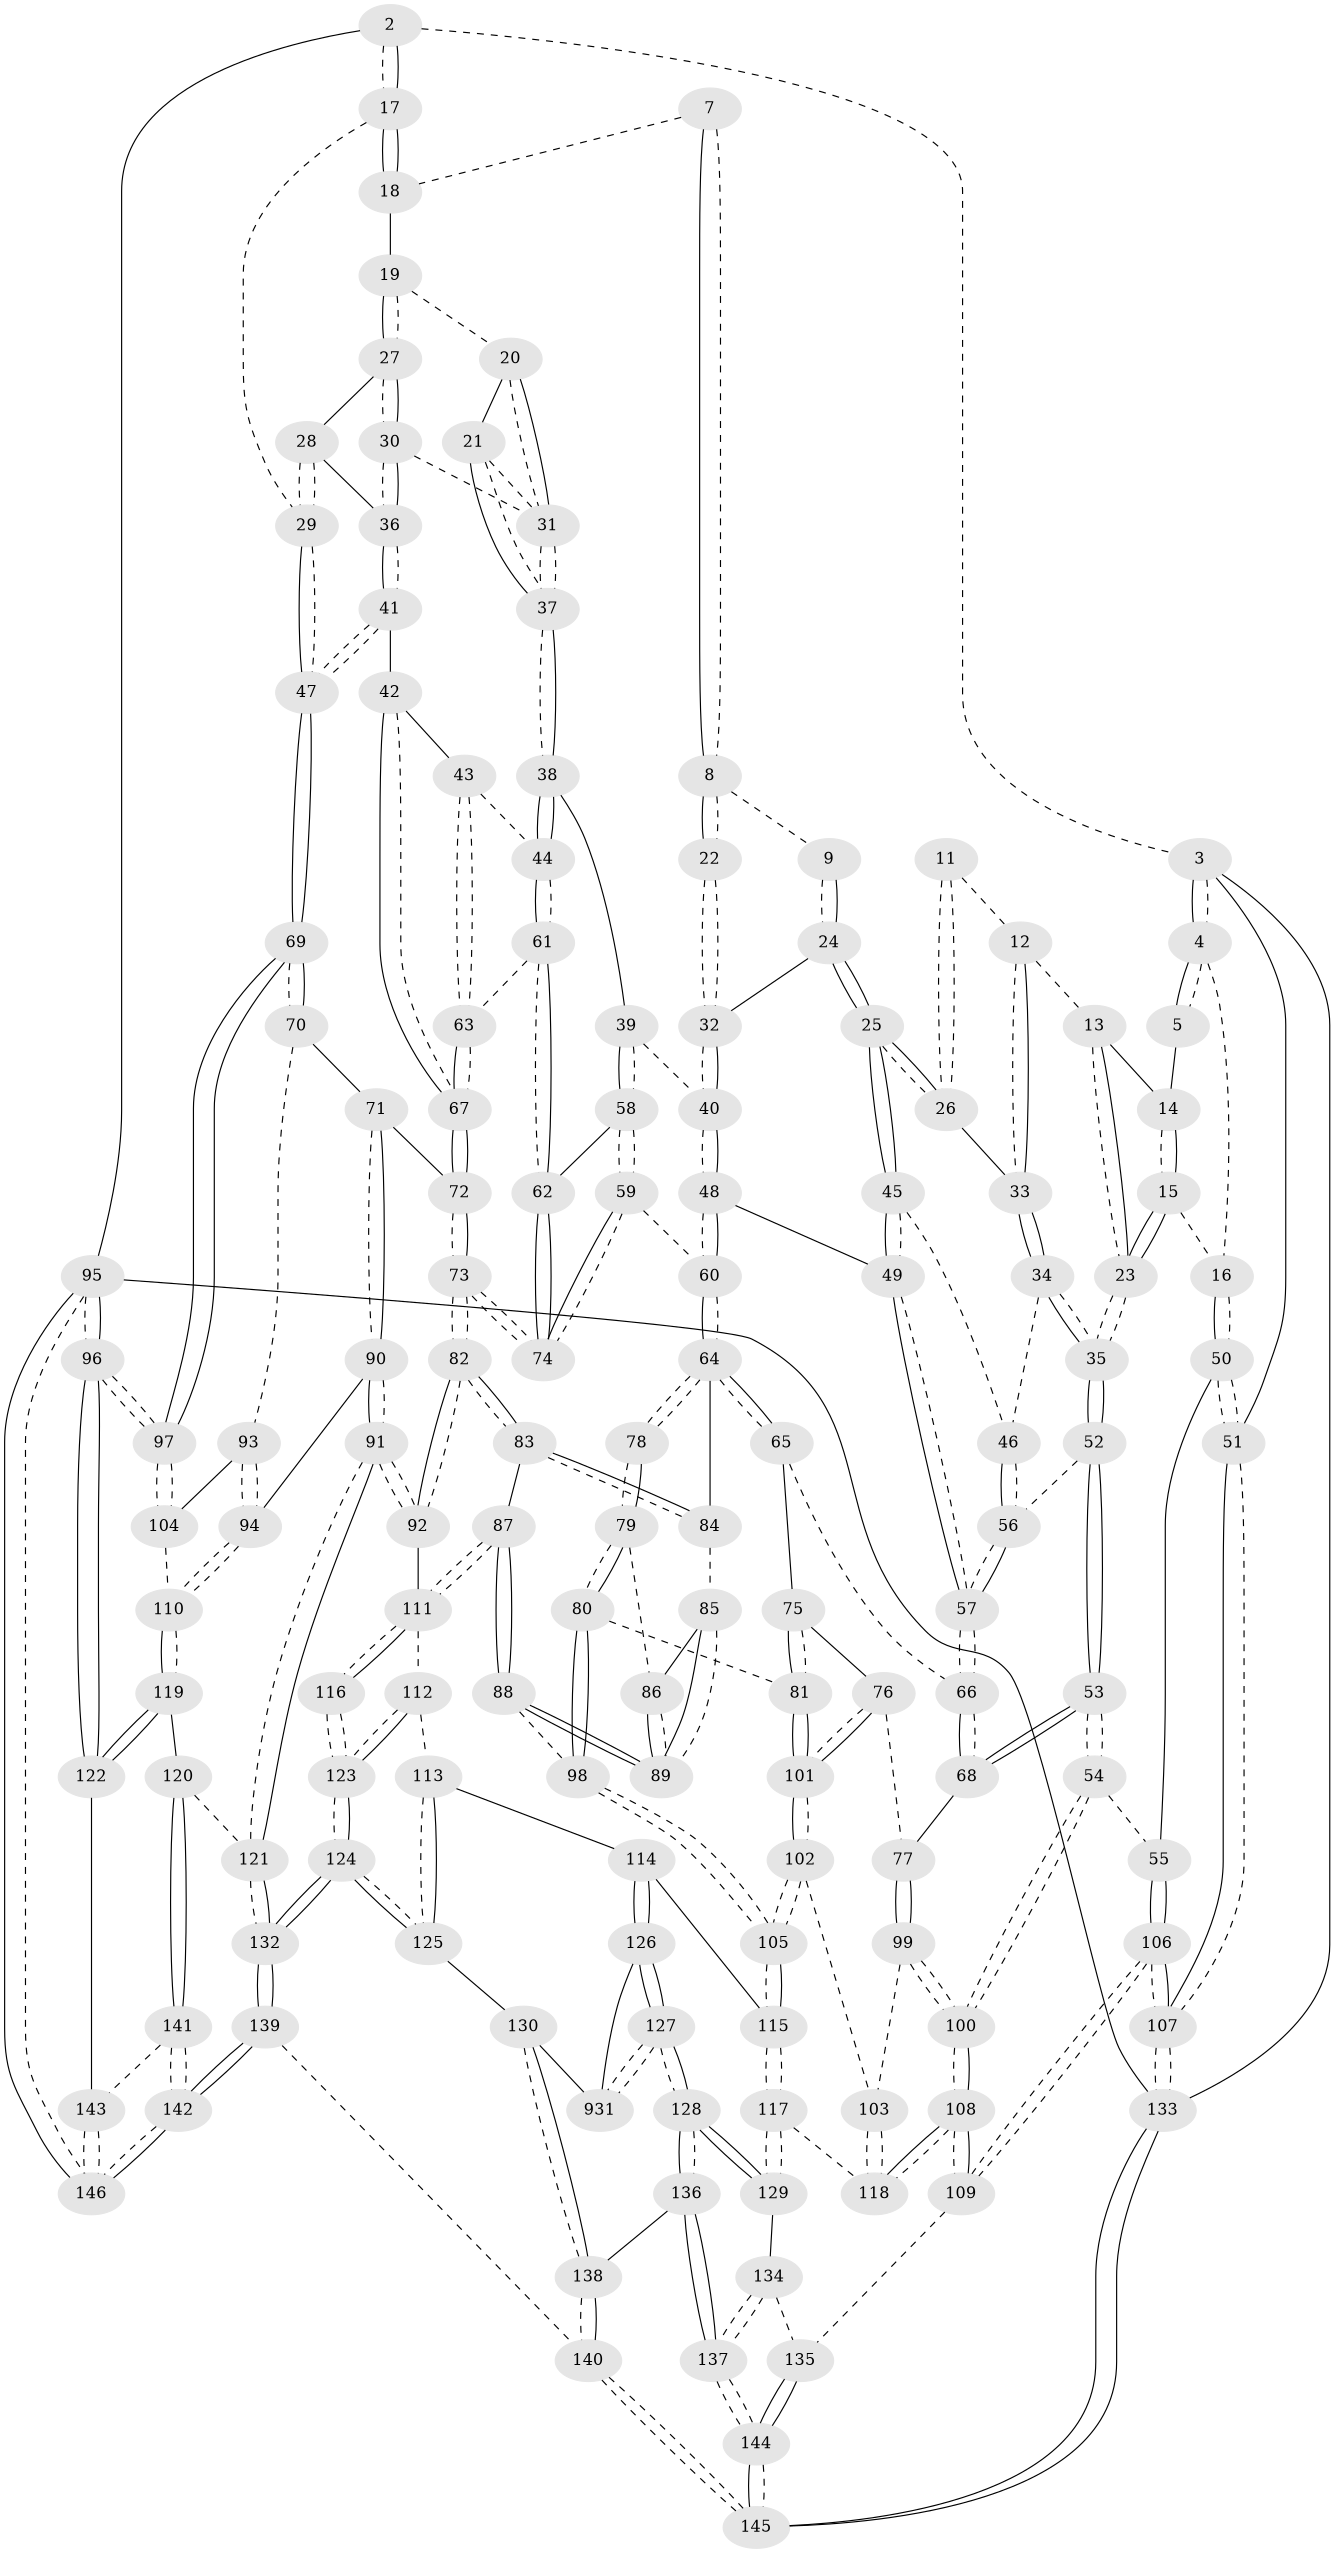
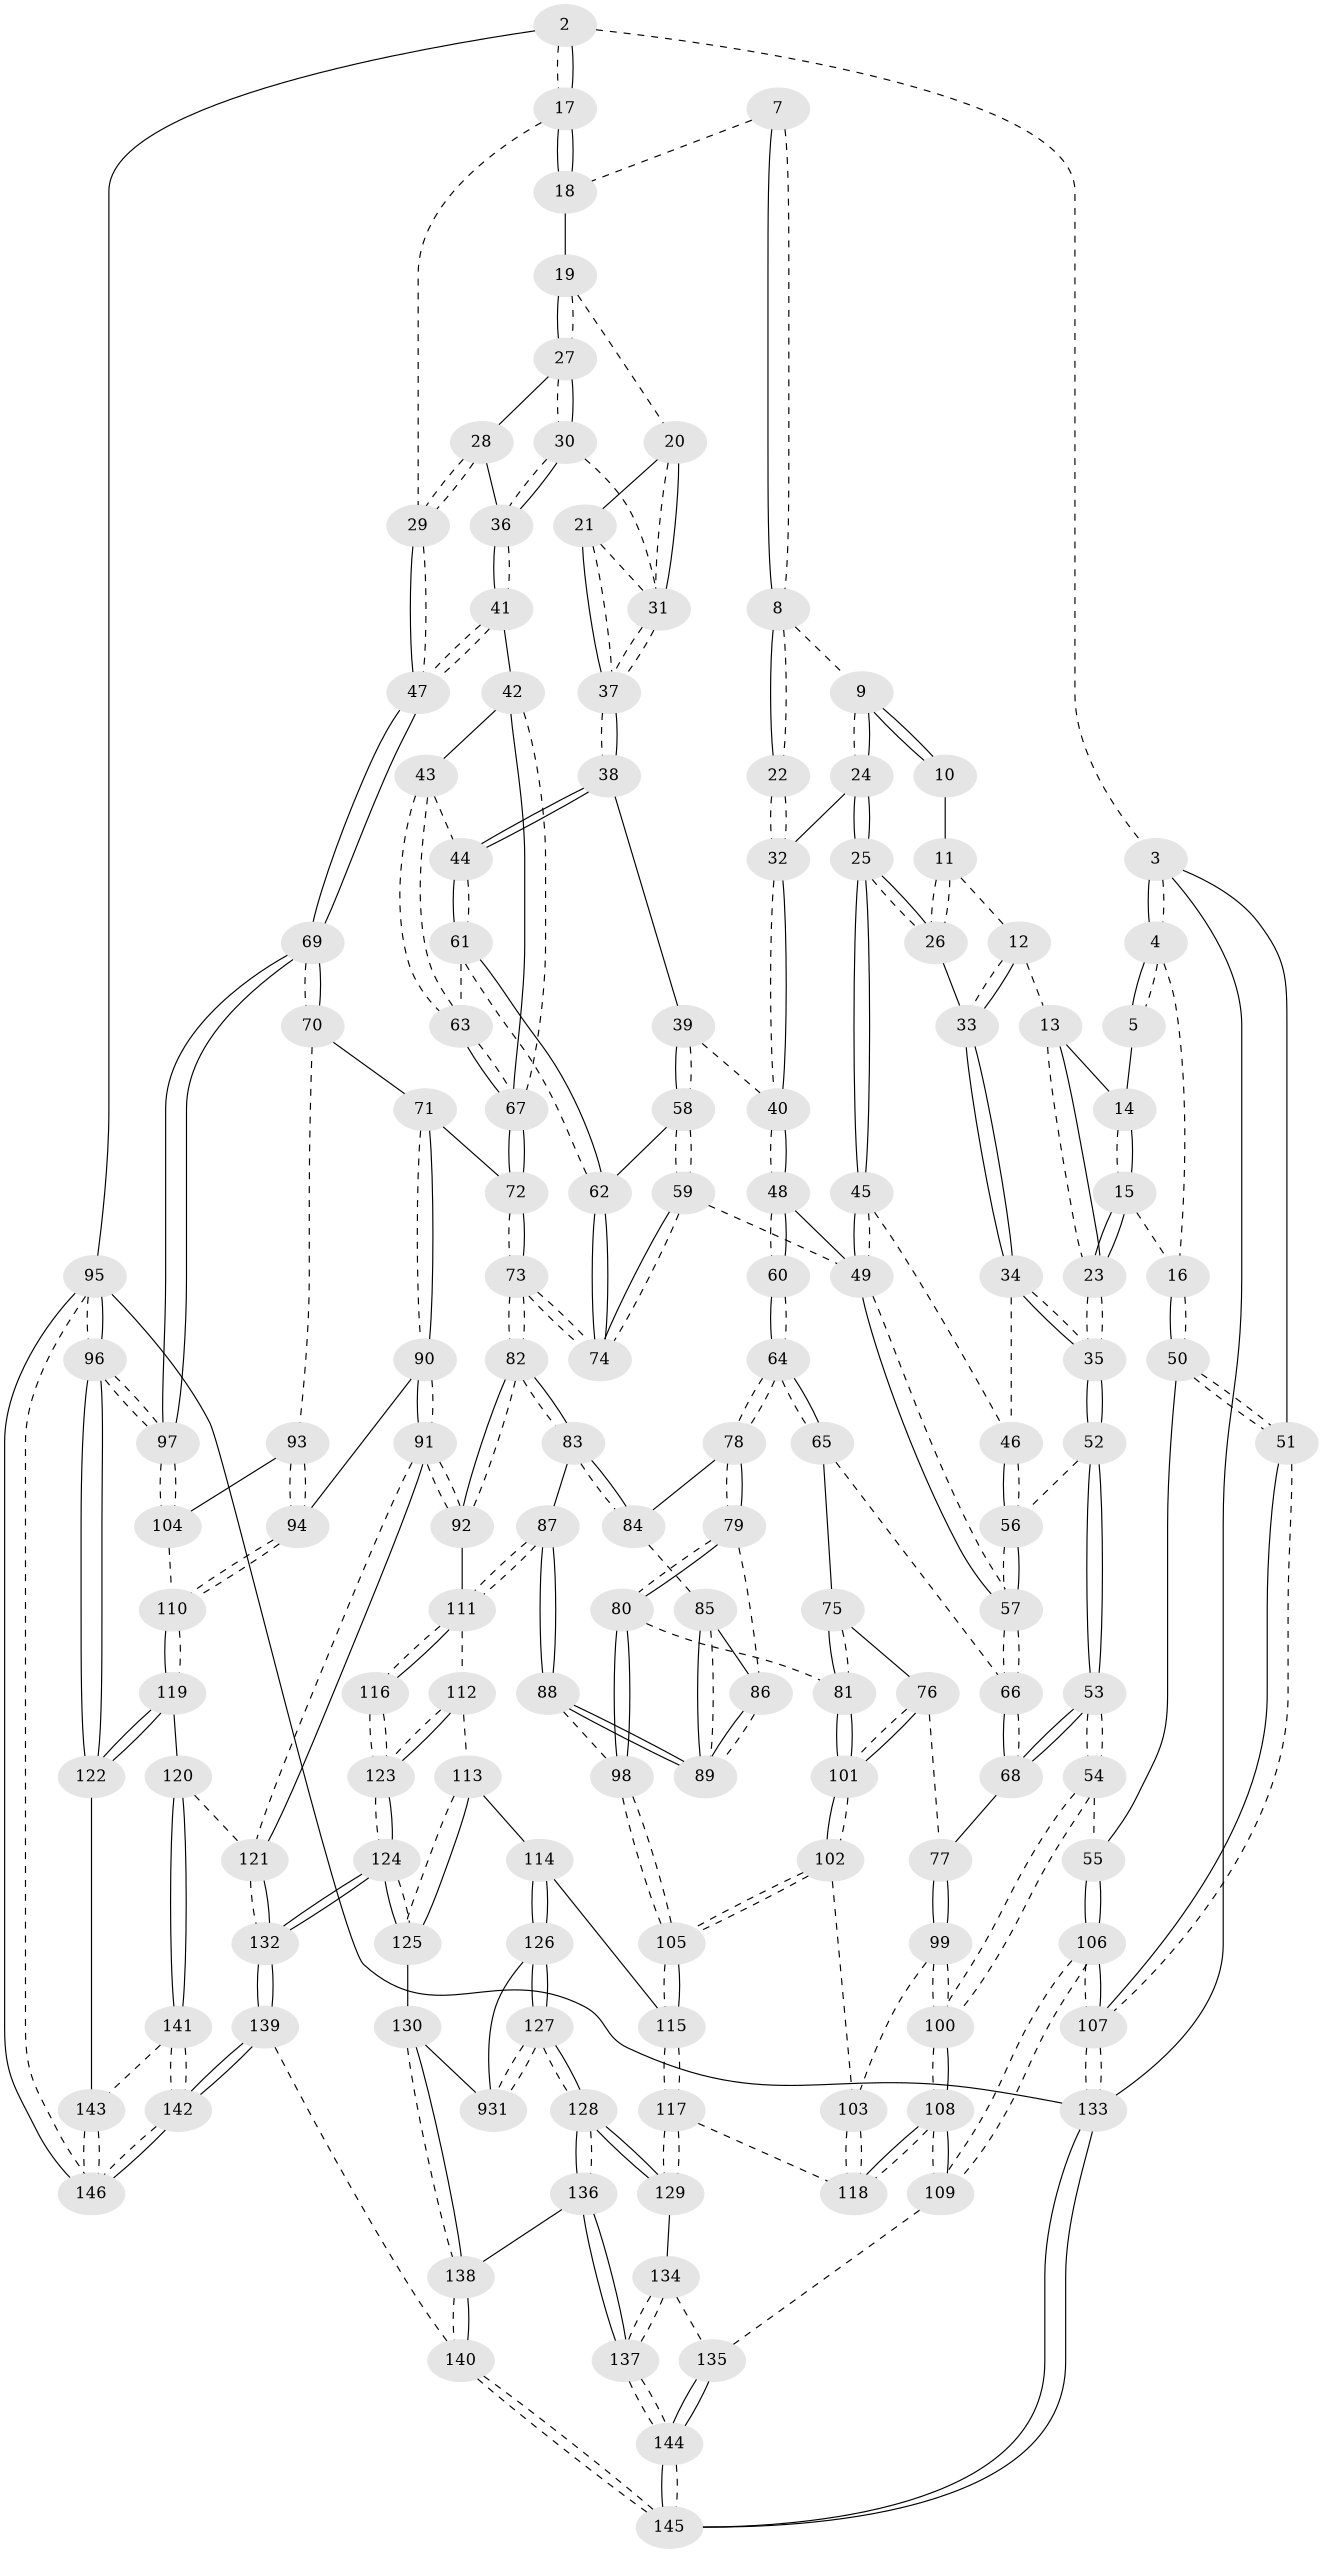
none -> (945, 776)
(668, 1235) -> (763, 1230)
(710, 1443) -> (684, 1485)
